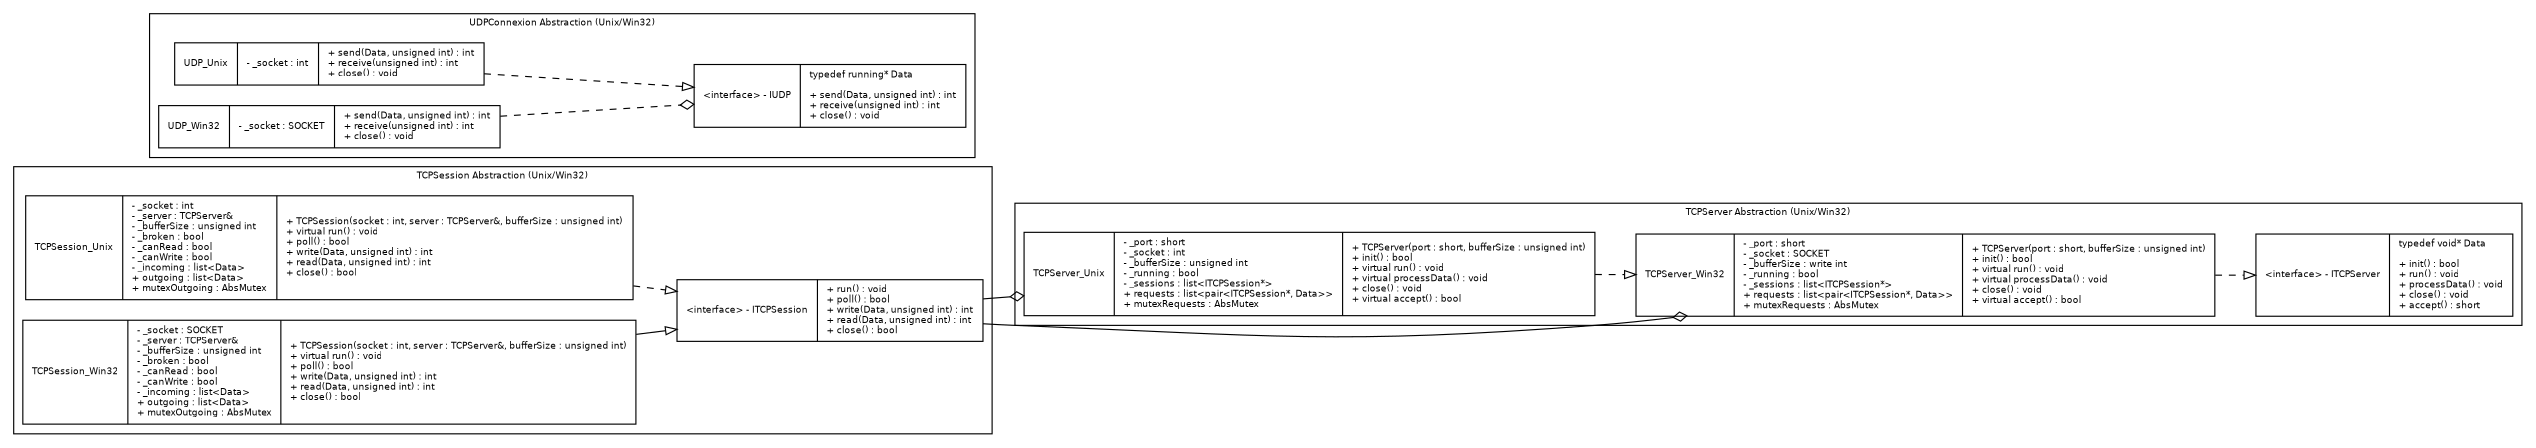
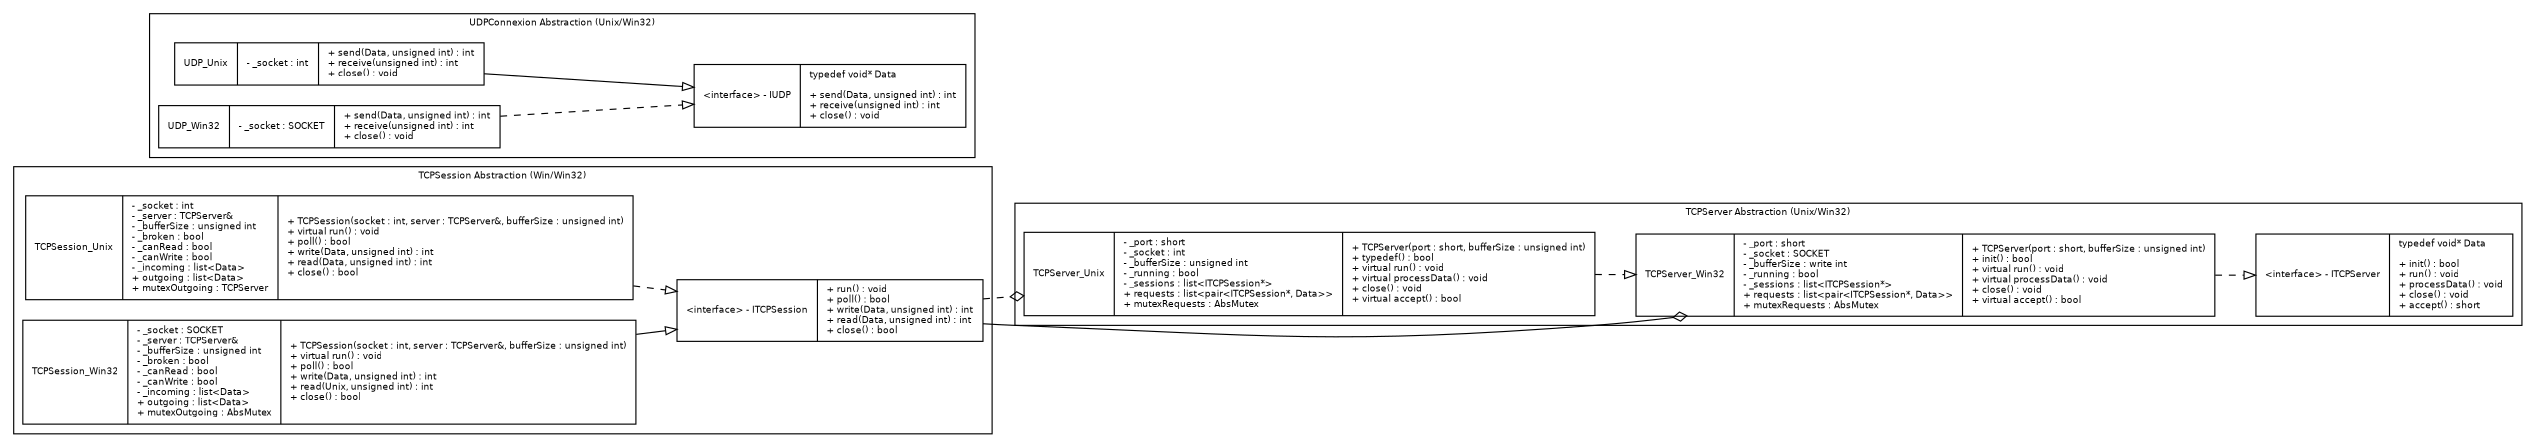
(861, 75) -> (853, 75)
(583, 80) -> (583, 80)
(591, 111) -> (591, 111)
(503, 176) -> (503, 176)
(1383, 258) -> (1393, 258)
(199, 288) -> (200, 288)
(999, 298) -> (999, 298)
(362, 387) -> (362, 387)
